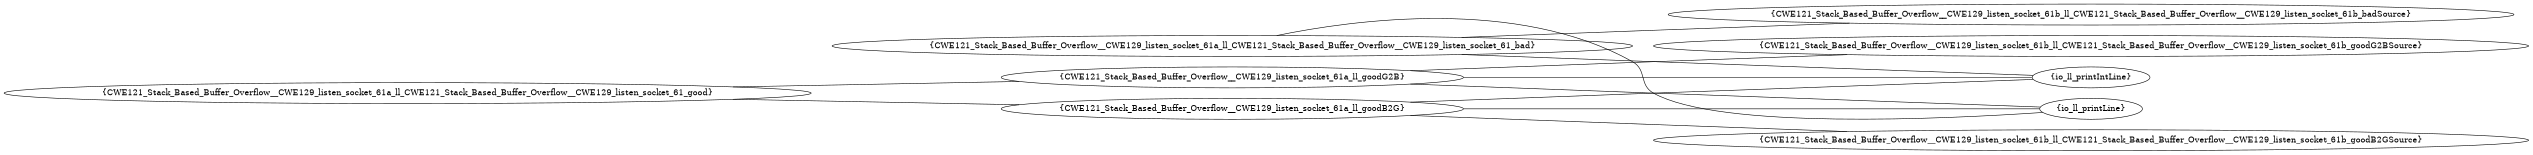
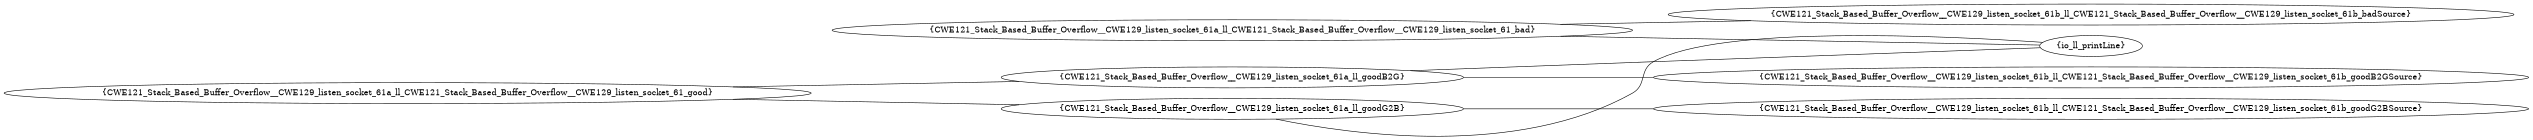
(2091, 77) -> none
